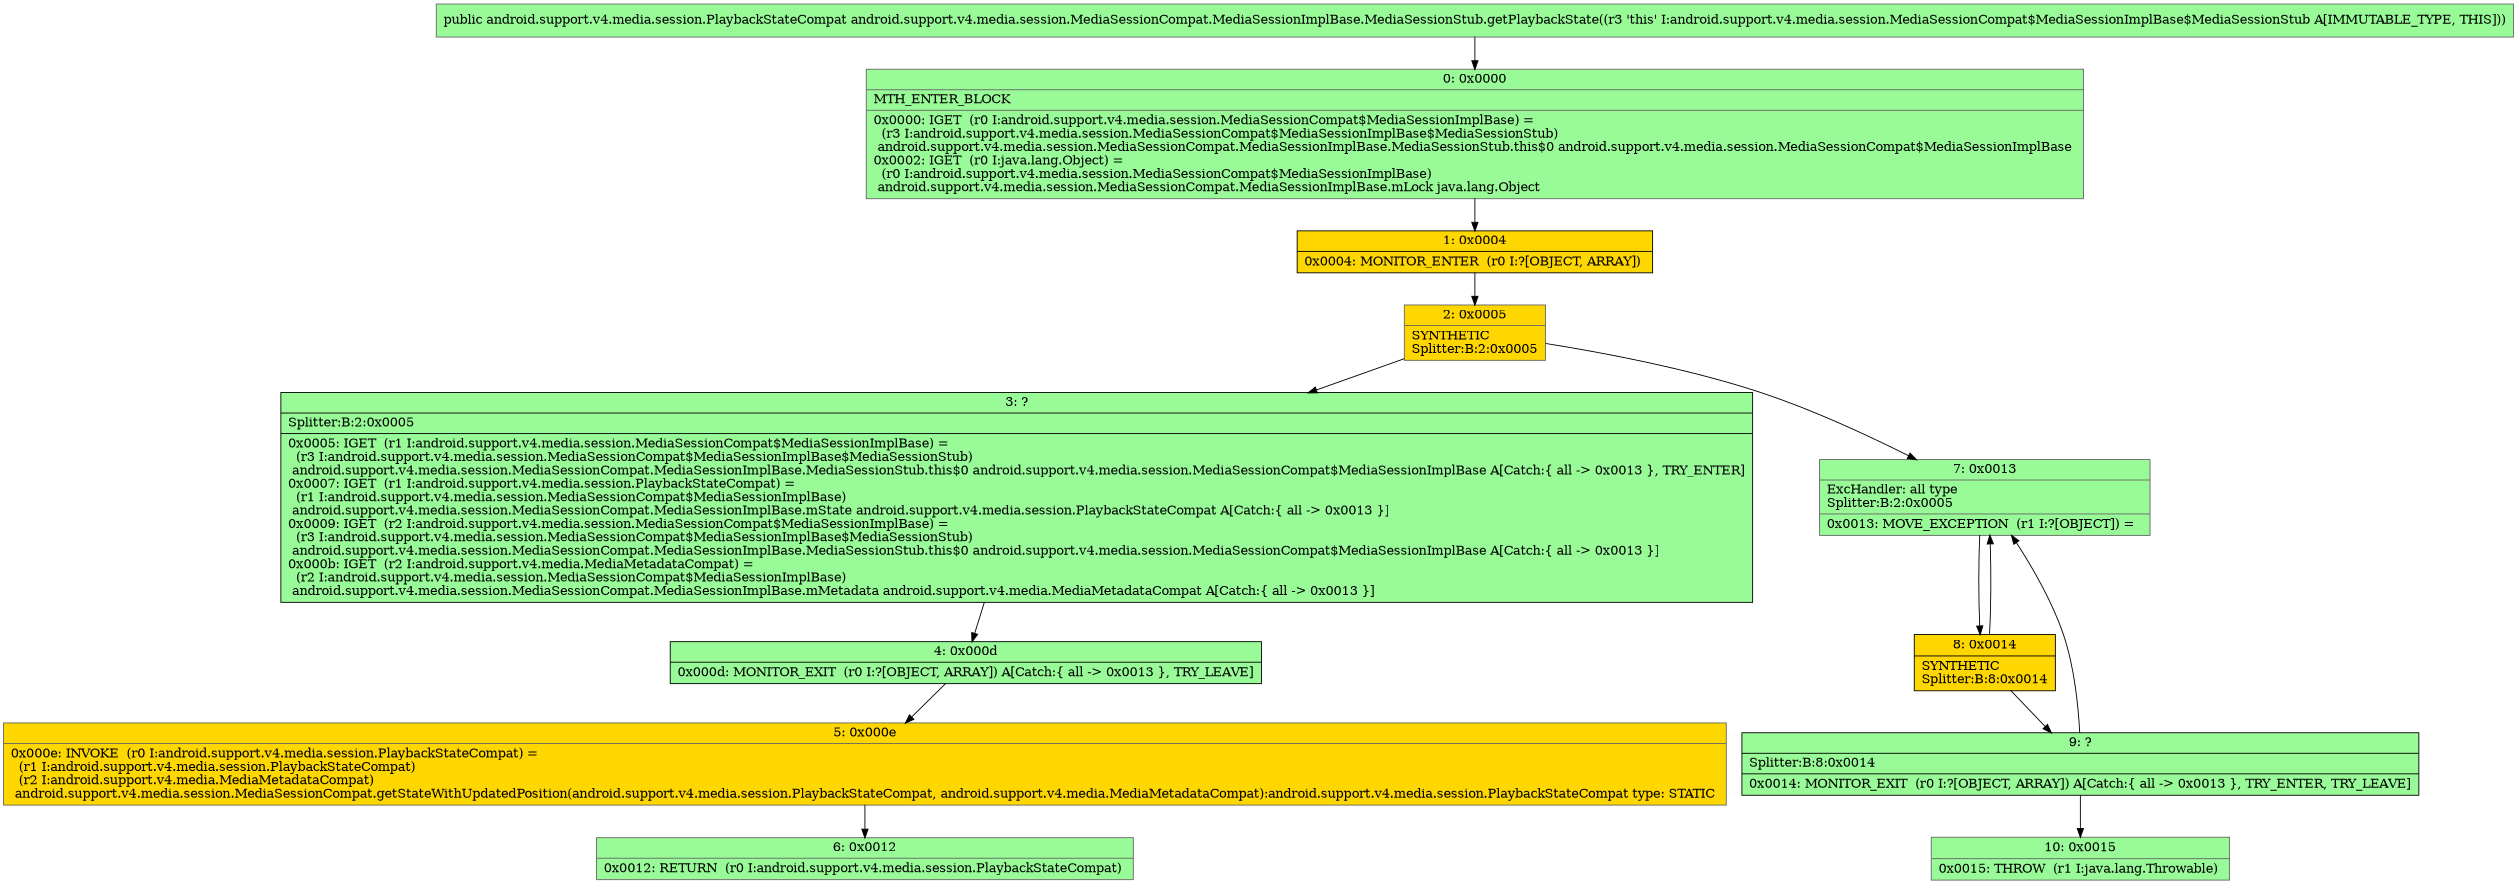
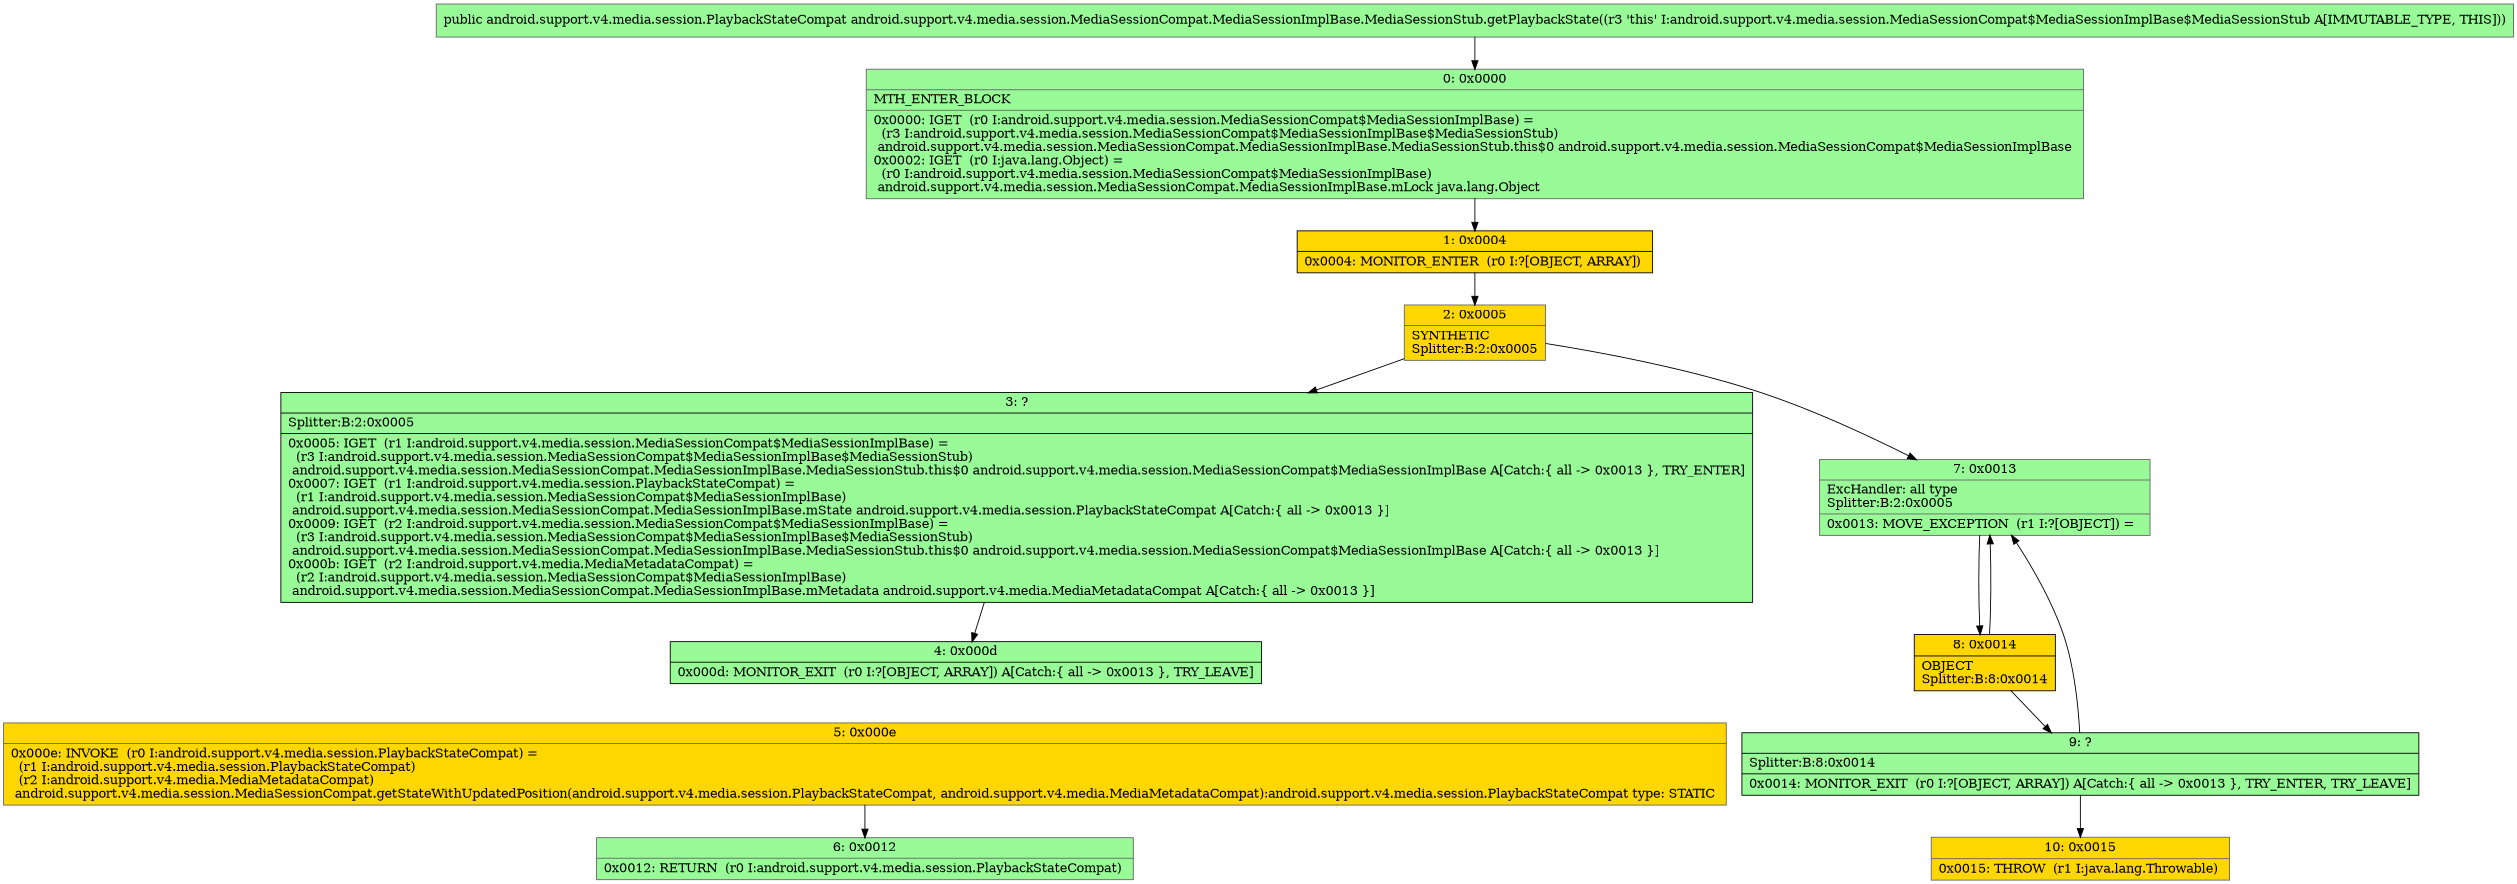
(1961, 666) -> (1947, 666)
(929, 700) -> none
(2080, 859) -> (2080, 859)
